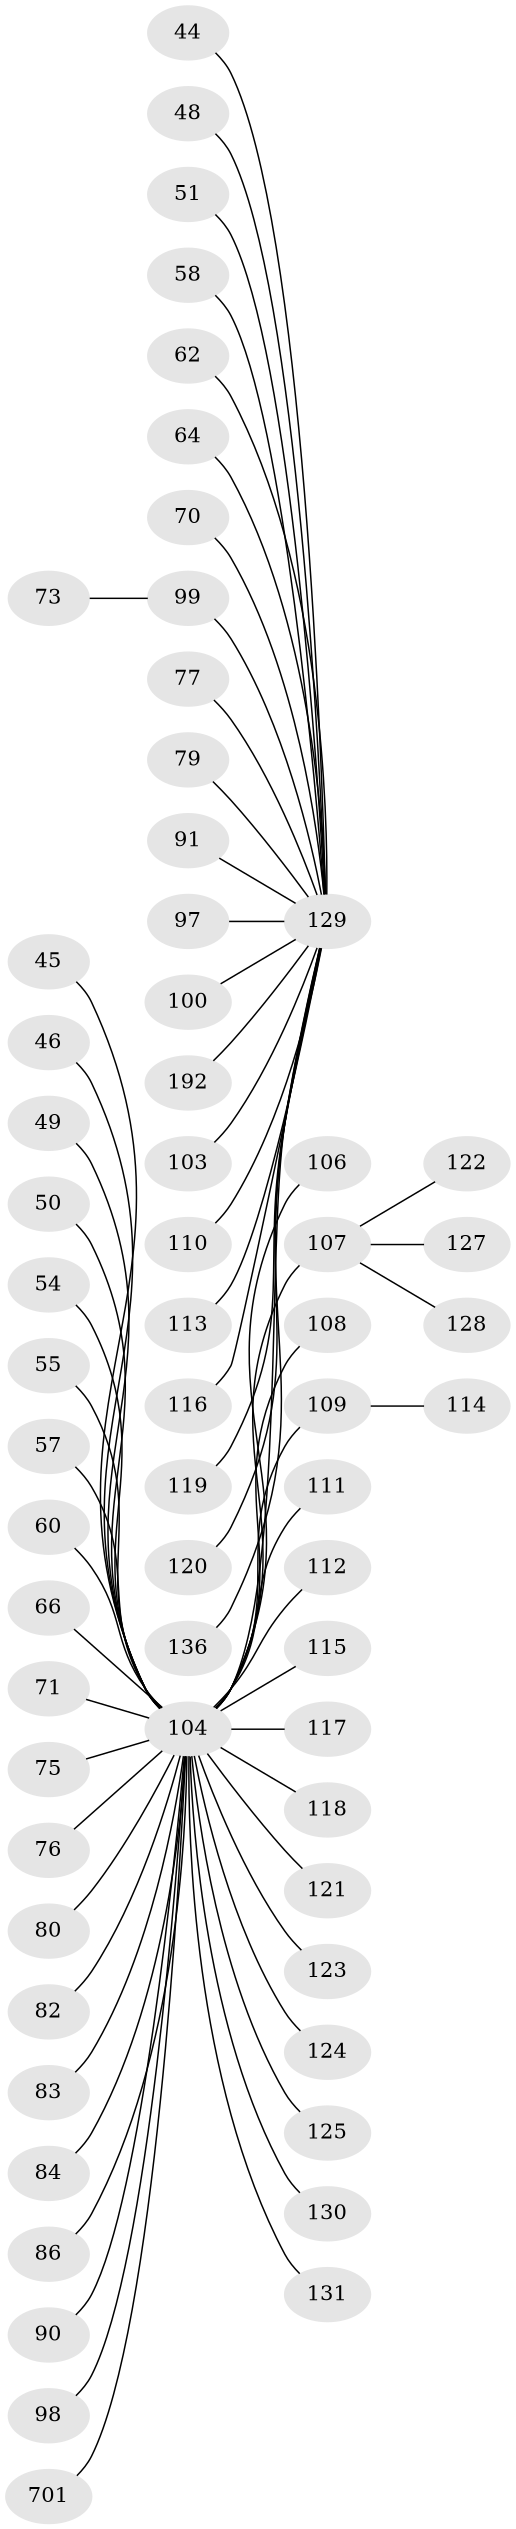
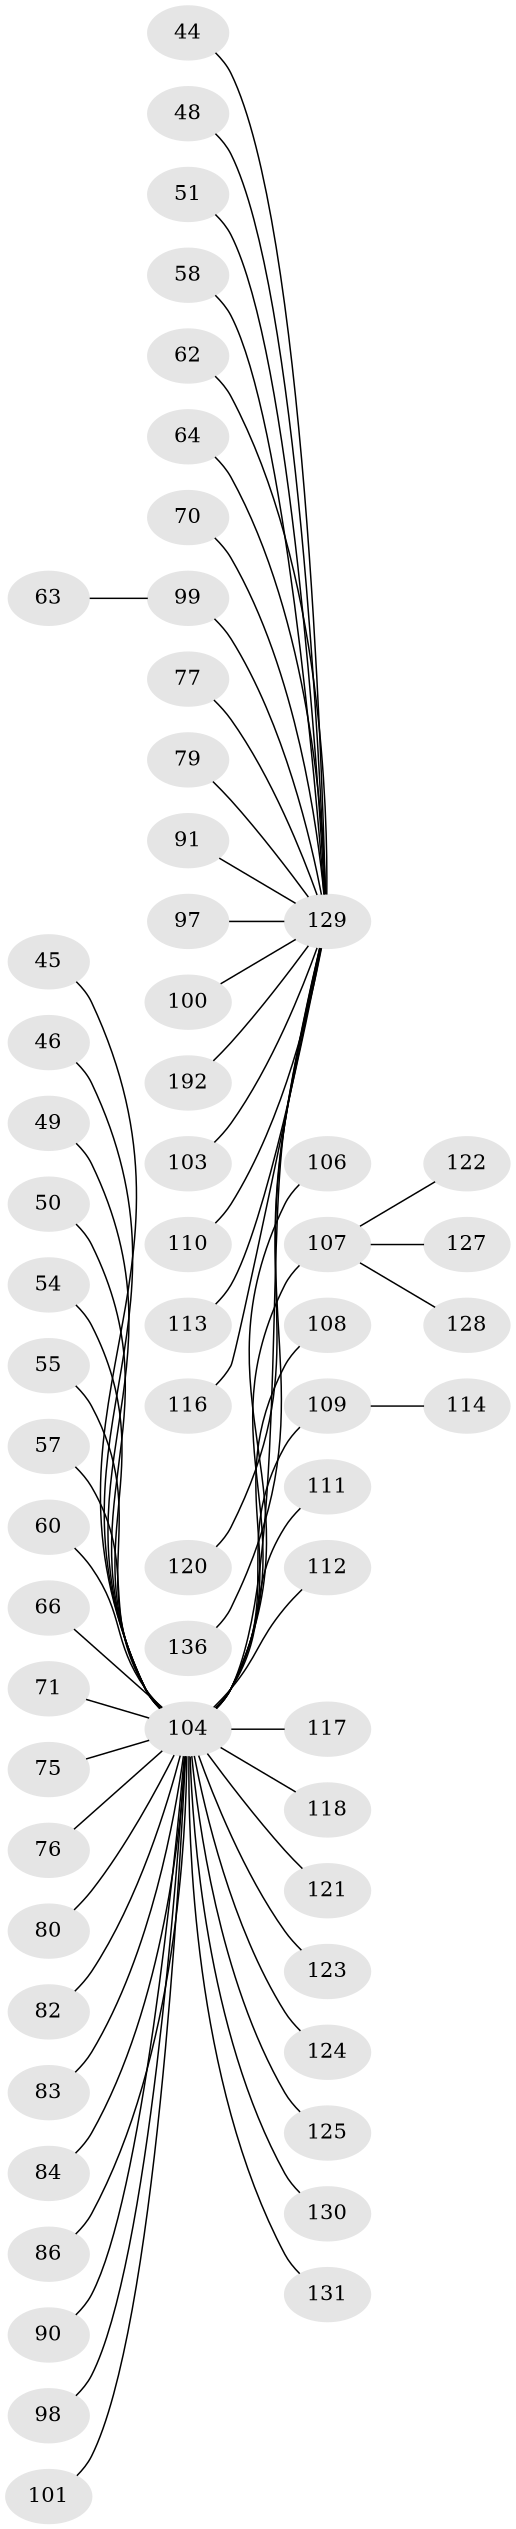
(49, 598) -> (49, 598)
(188, 1487) -> none
(328, 1648) -> none
(49, 2497) -> (49, 2497)
